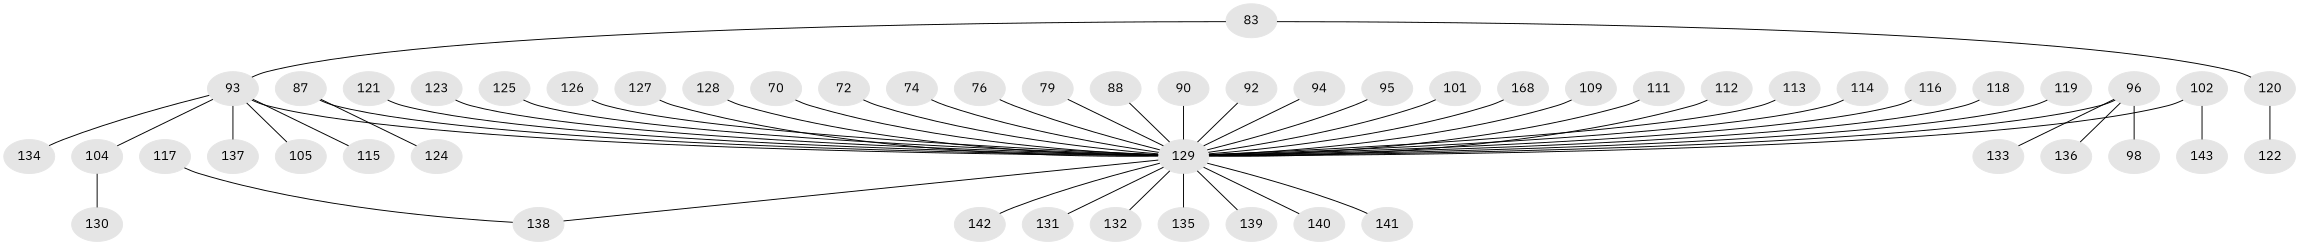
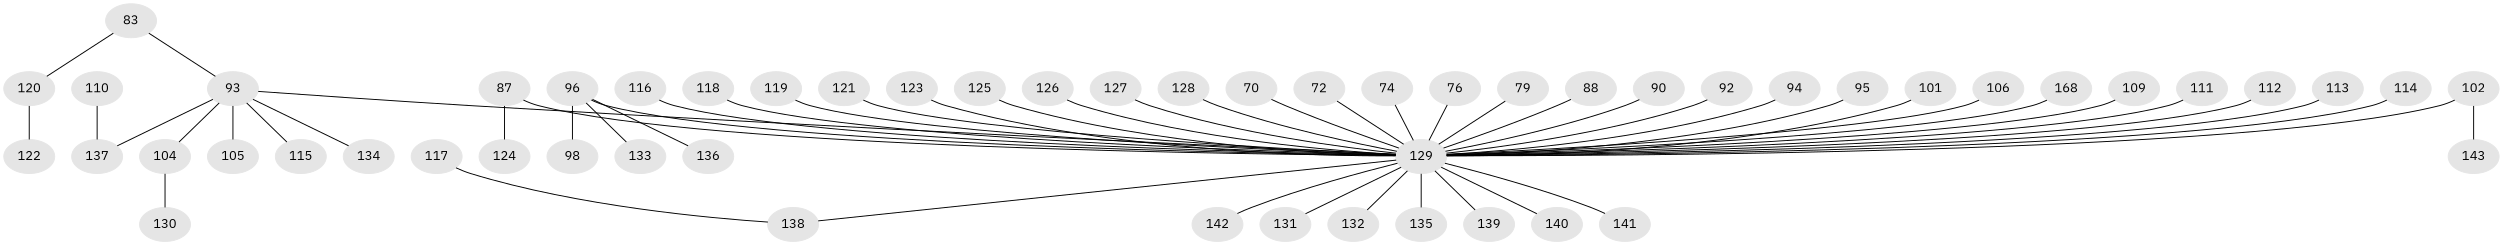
none -> (97, 89)
none -> (1998, 89)
